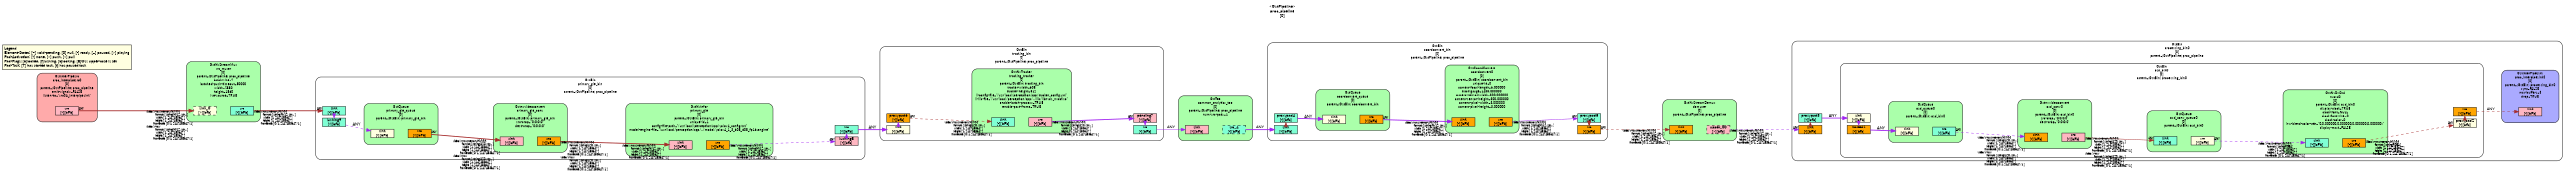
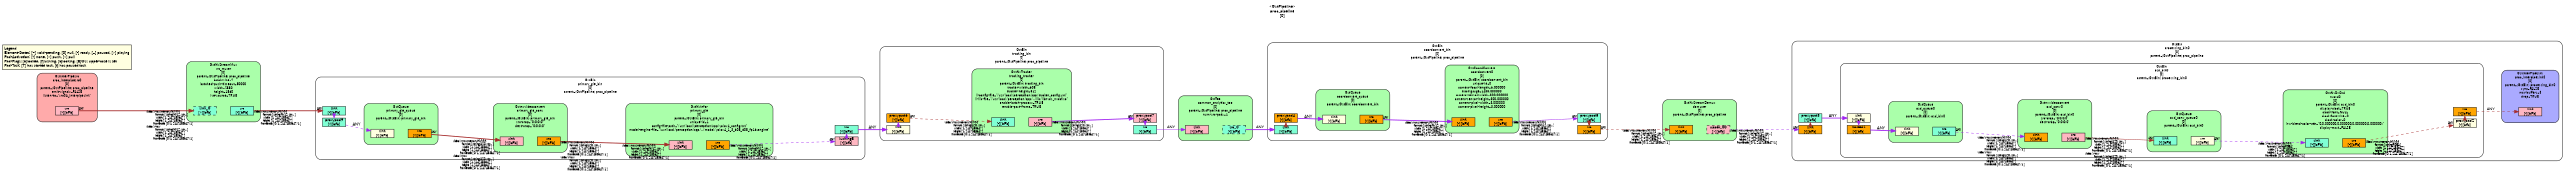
(205, 111) -> (205, 111)
(1145, 118) -> (1145, 118)
(1286, 118) -> (1286, 118)
(334, 122) -> (334, 122)
(1234, 130) -> (1234, 130)
